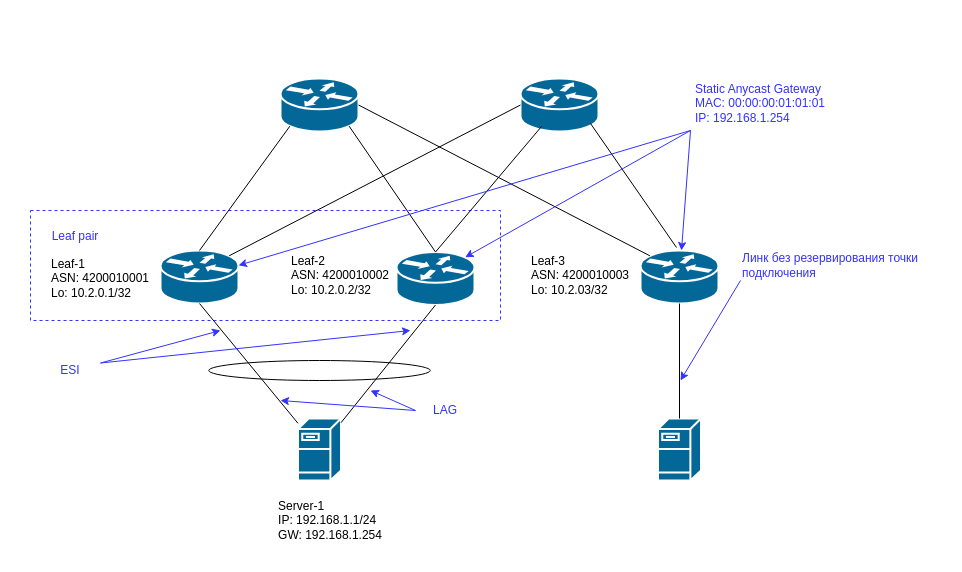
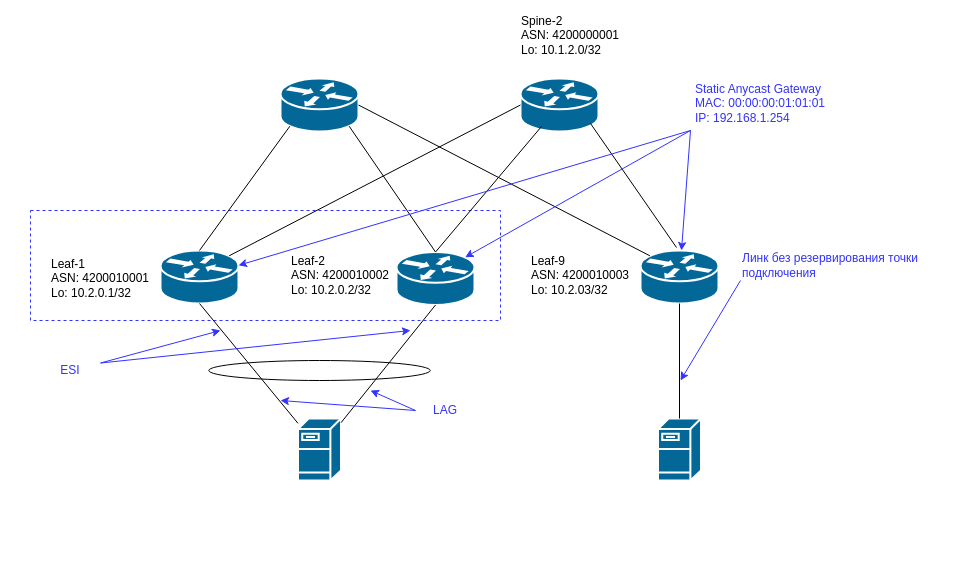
none -> (571, 36)
(76, 236) -> none
(581, 276) -> (581, 276)
(331, 521) -> none
